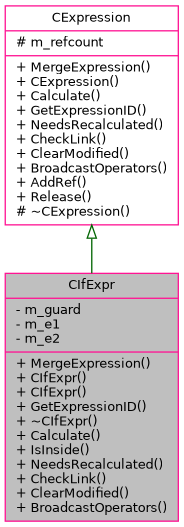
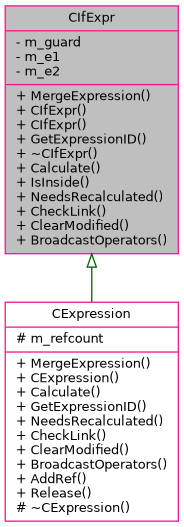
(92, 256) -> (92, 285)
